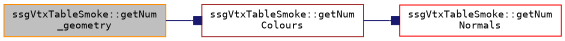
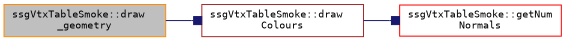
(85, 21) -> (85, 21)
(283, 21) -> (283, 21)
